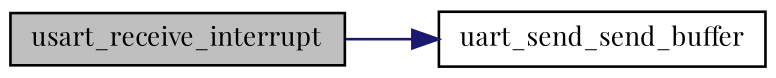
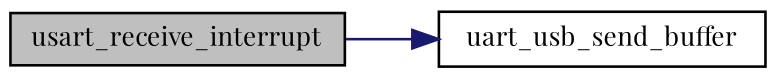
(602, 39) -> (602, 39)
